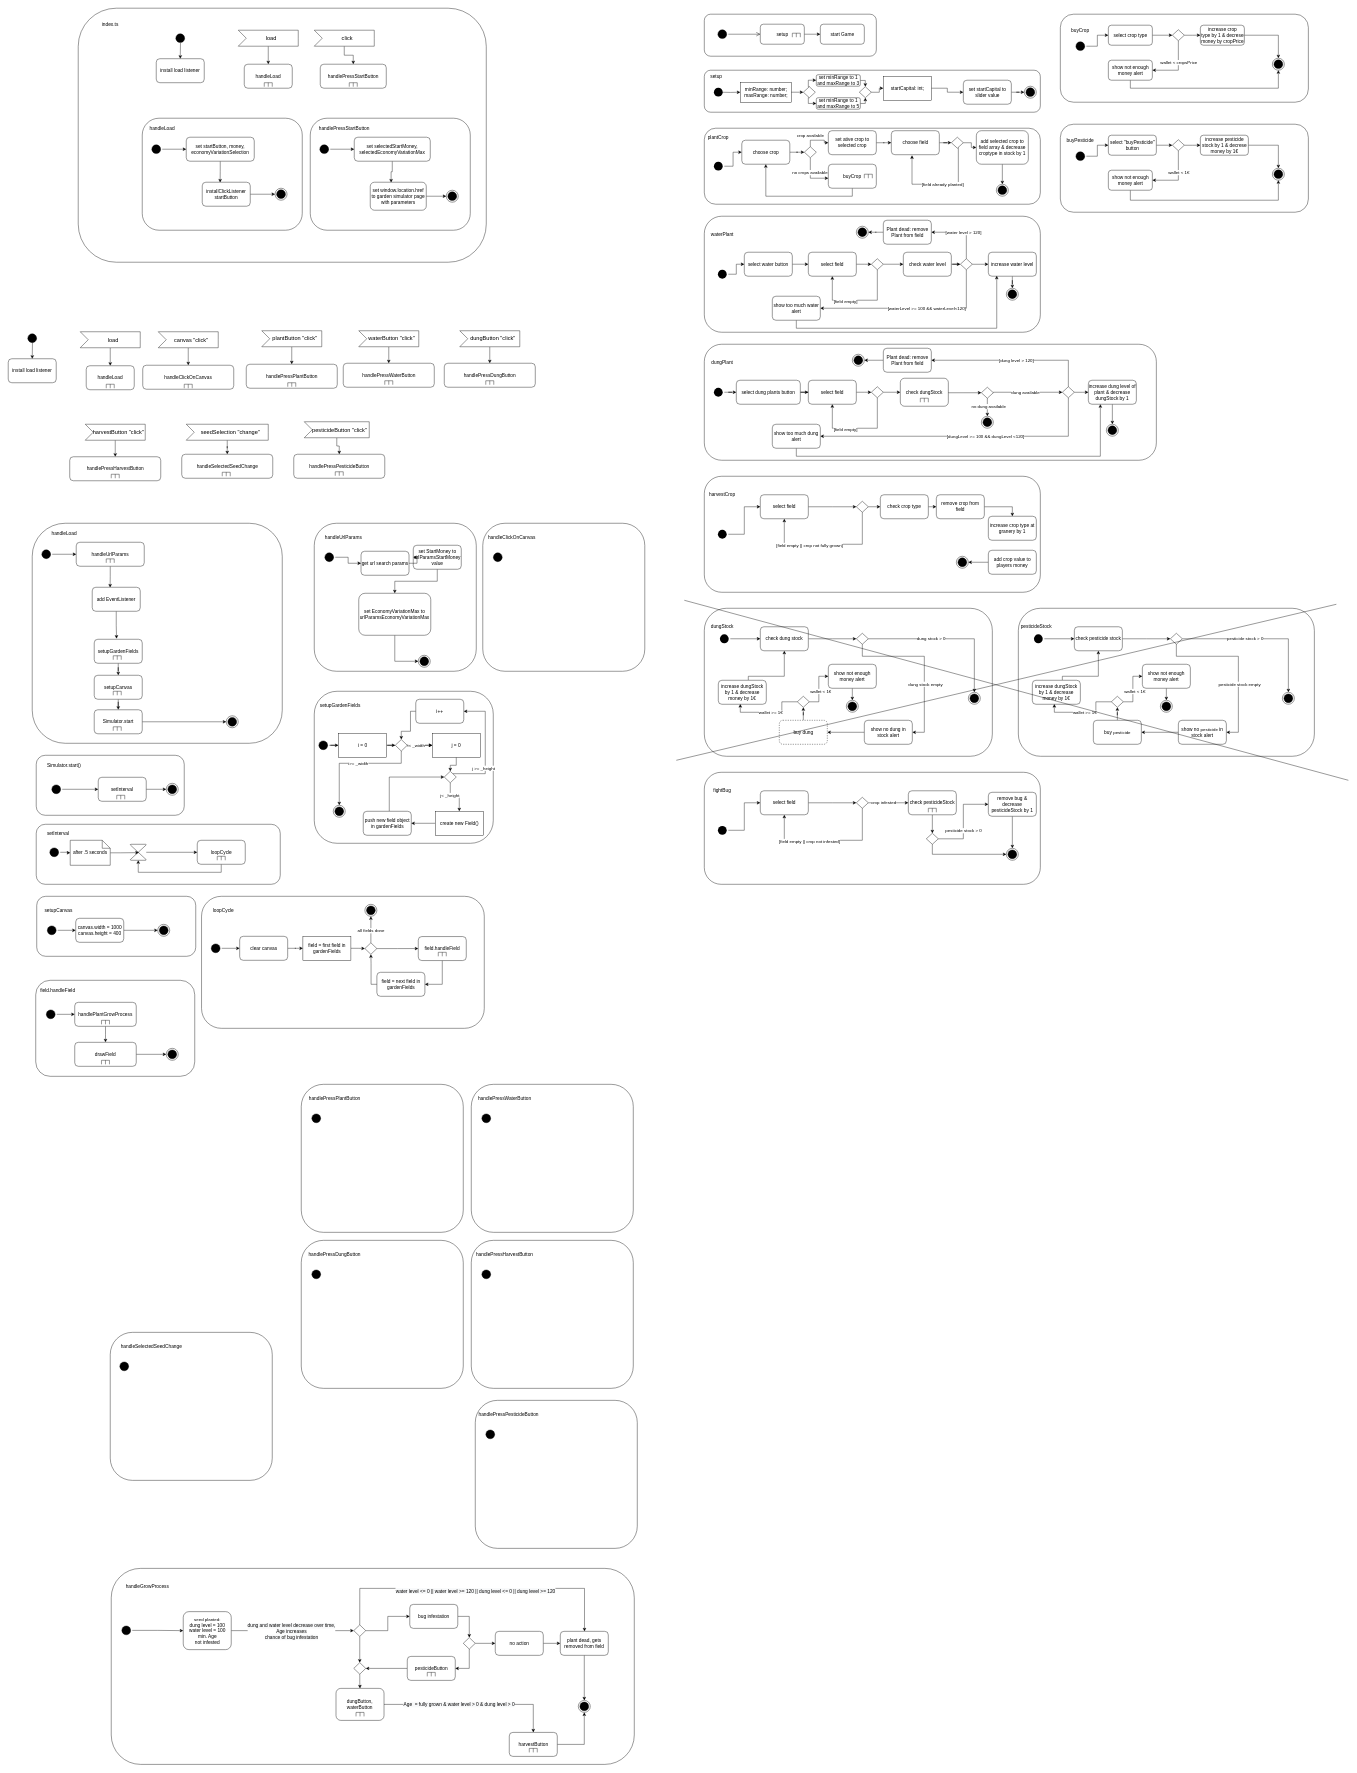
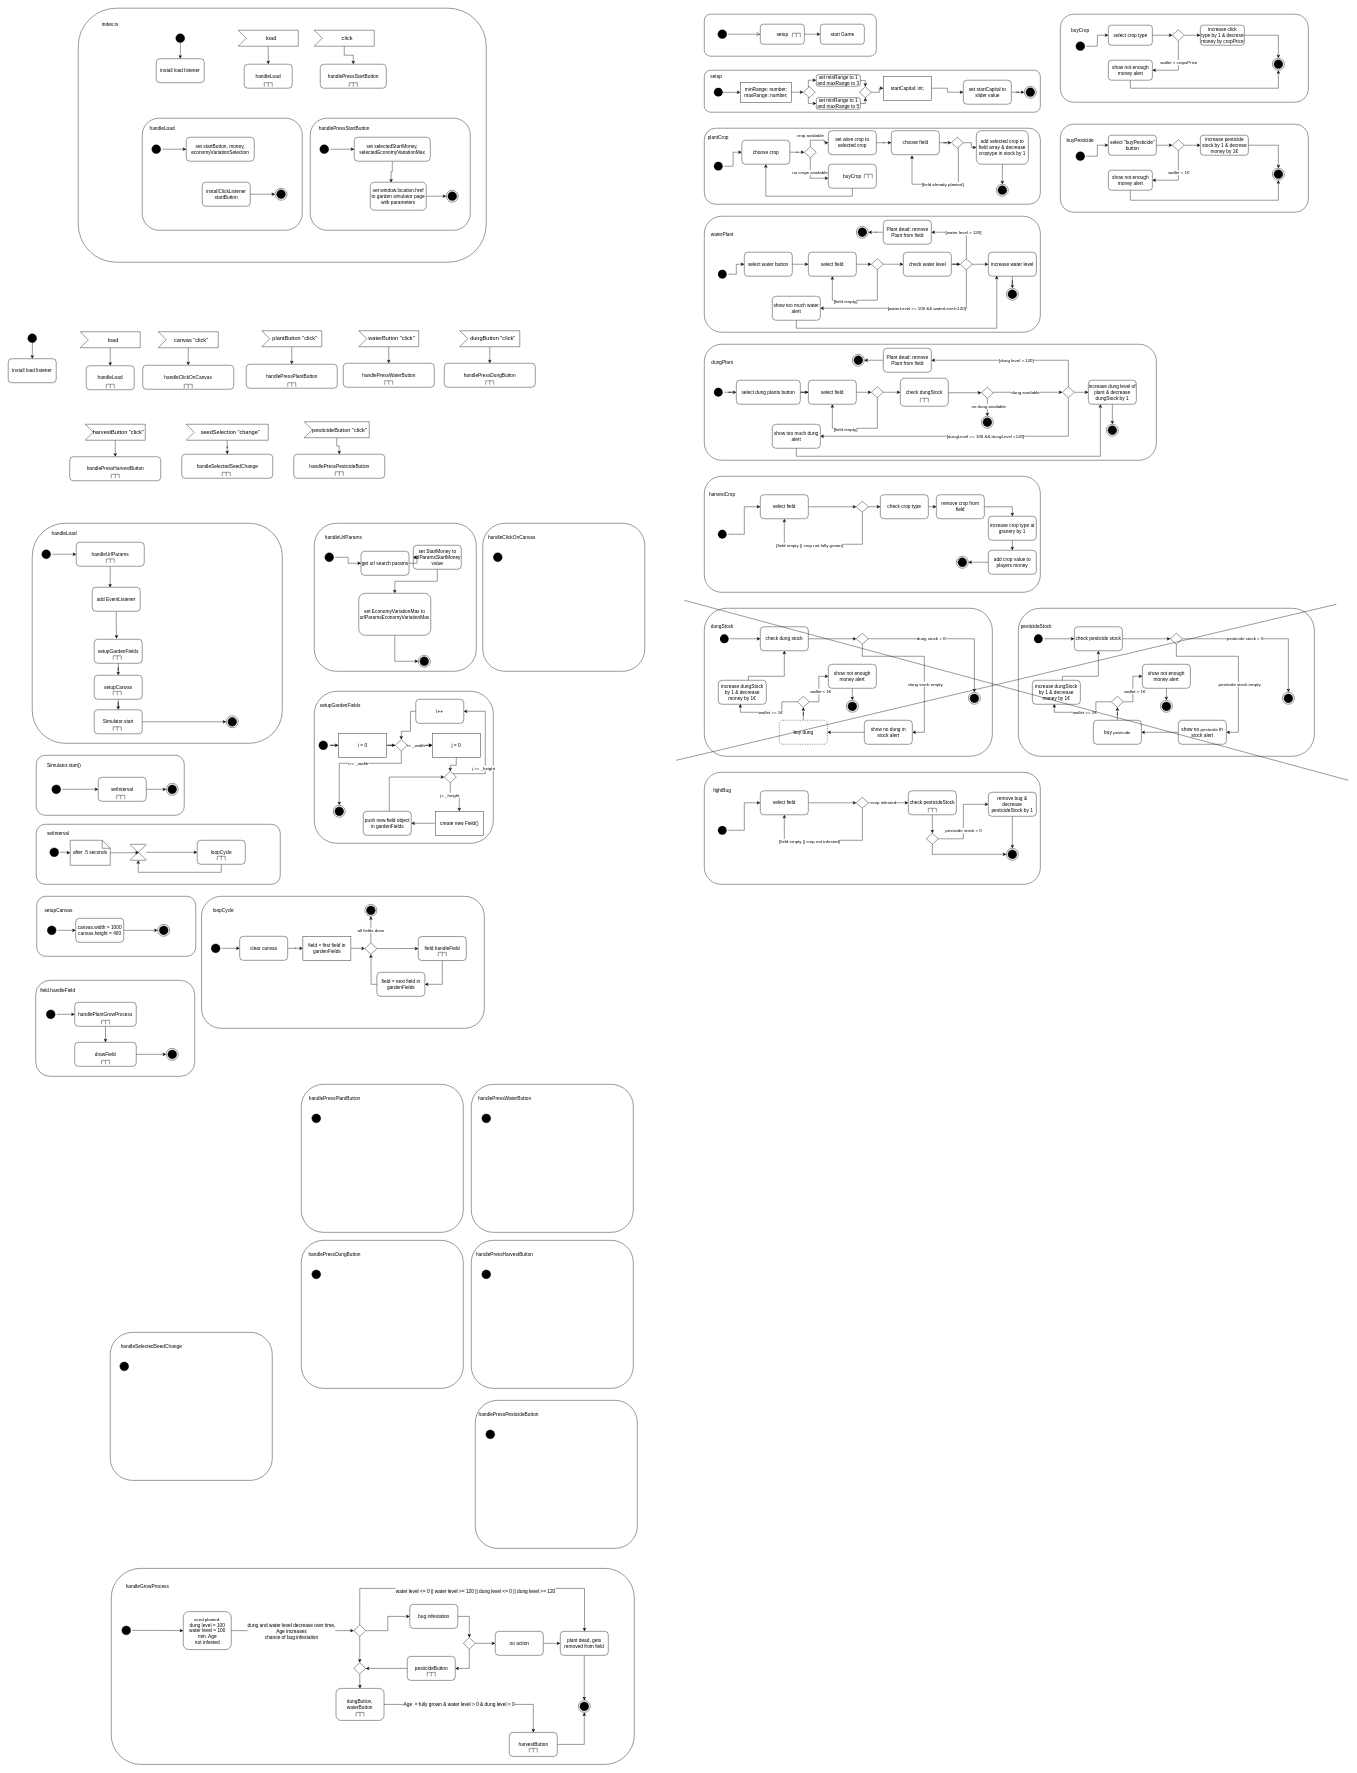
(1222, 35) -> (1222, 35)
(220, 178) -> none
none -> (1012, 547)
